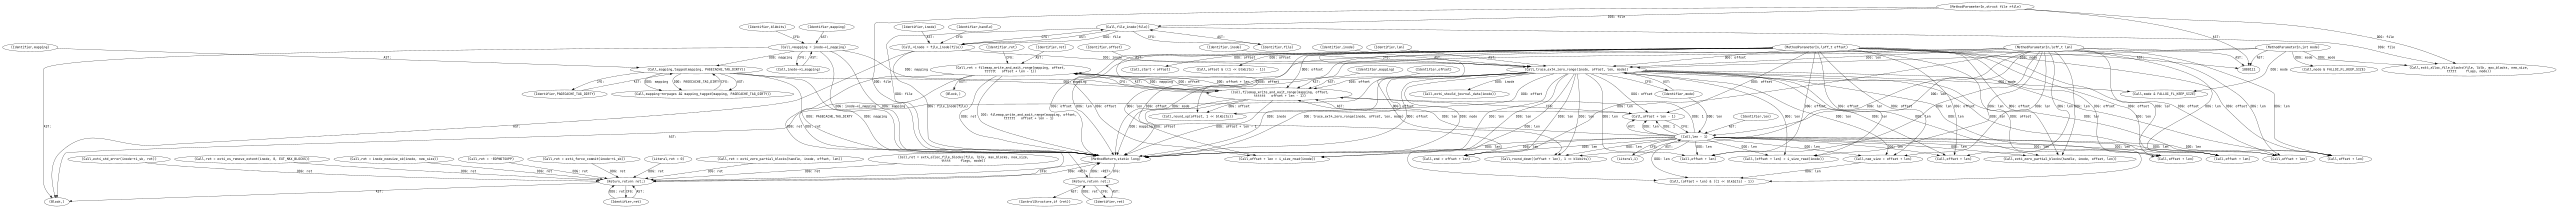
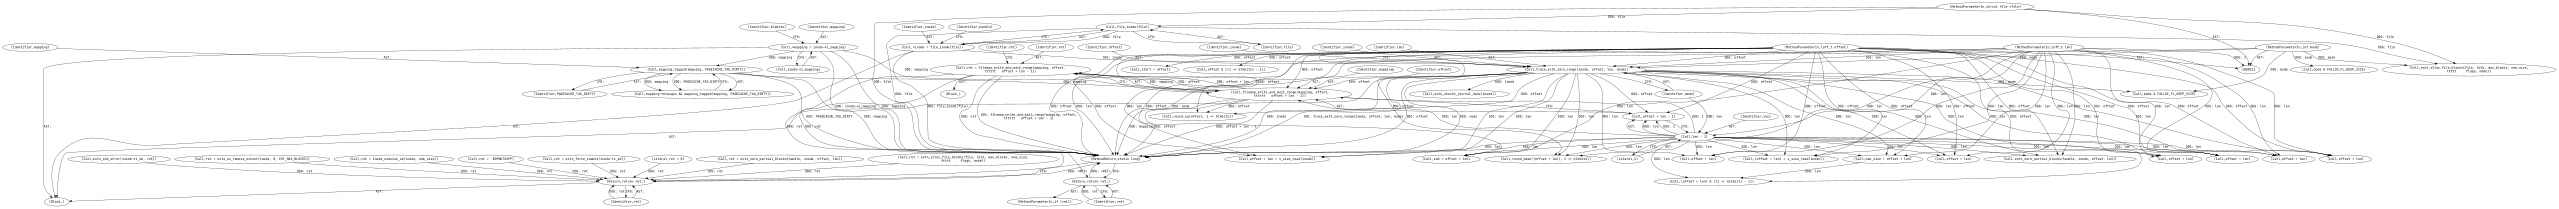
(2240, 58) -> (2240, 58)
(1429, 170) -> none
(1045, 202) -> (1045, 202)
